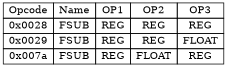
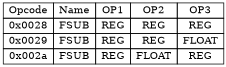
(28, 56) -> (28, 56)
